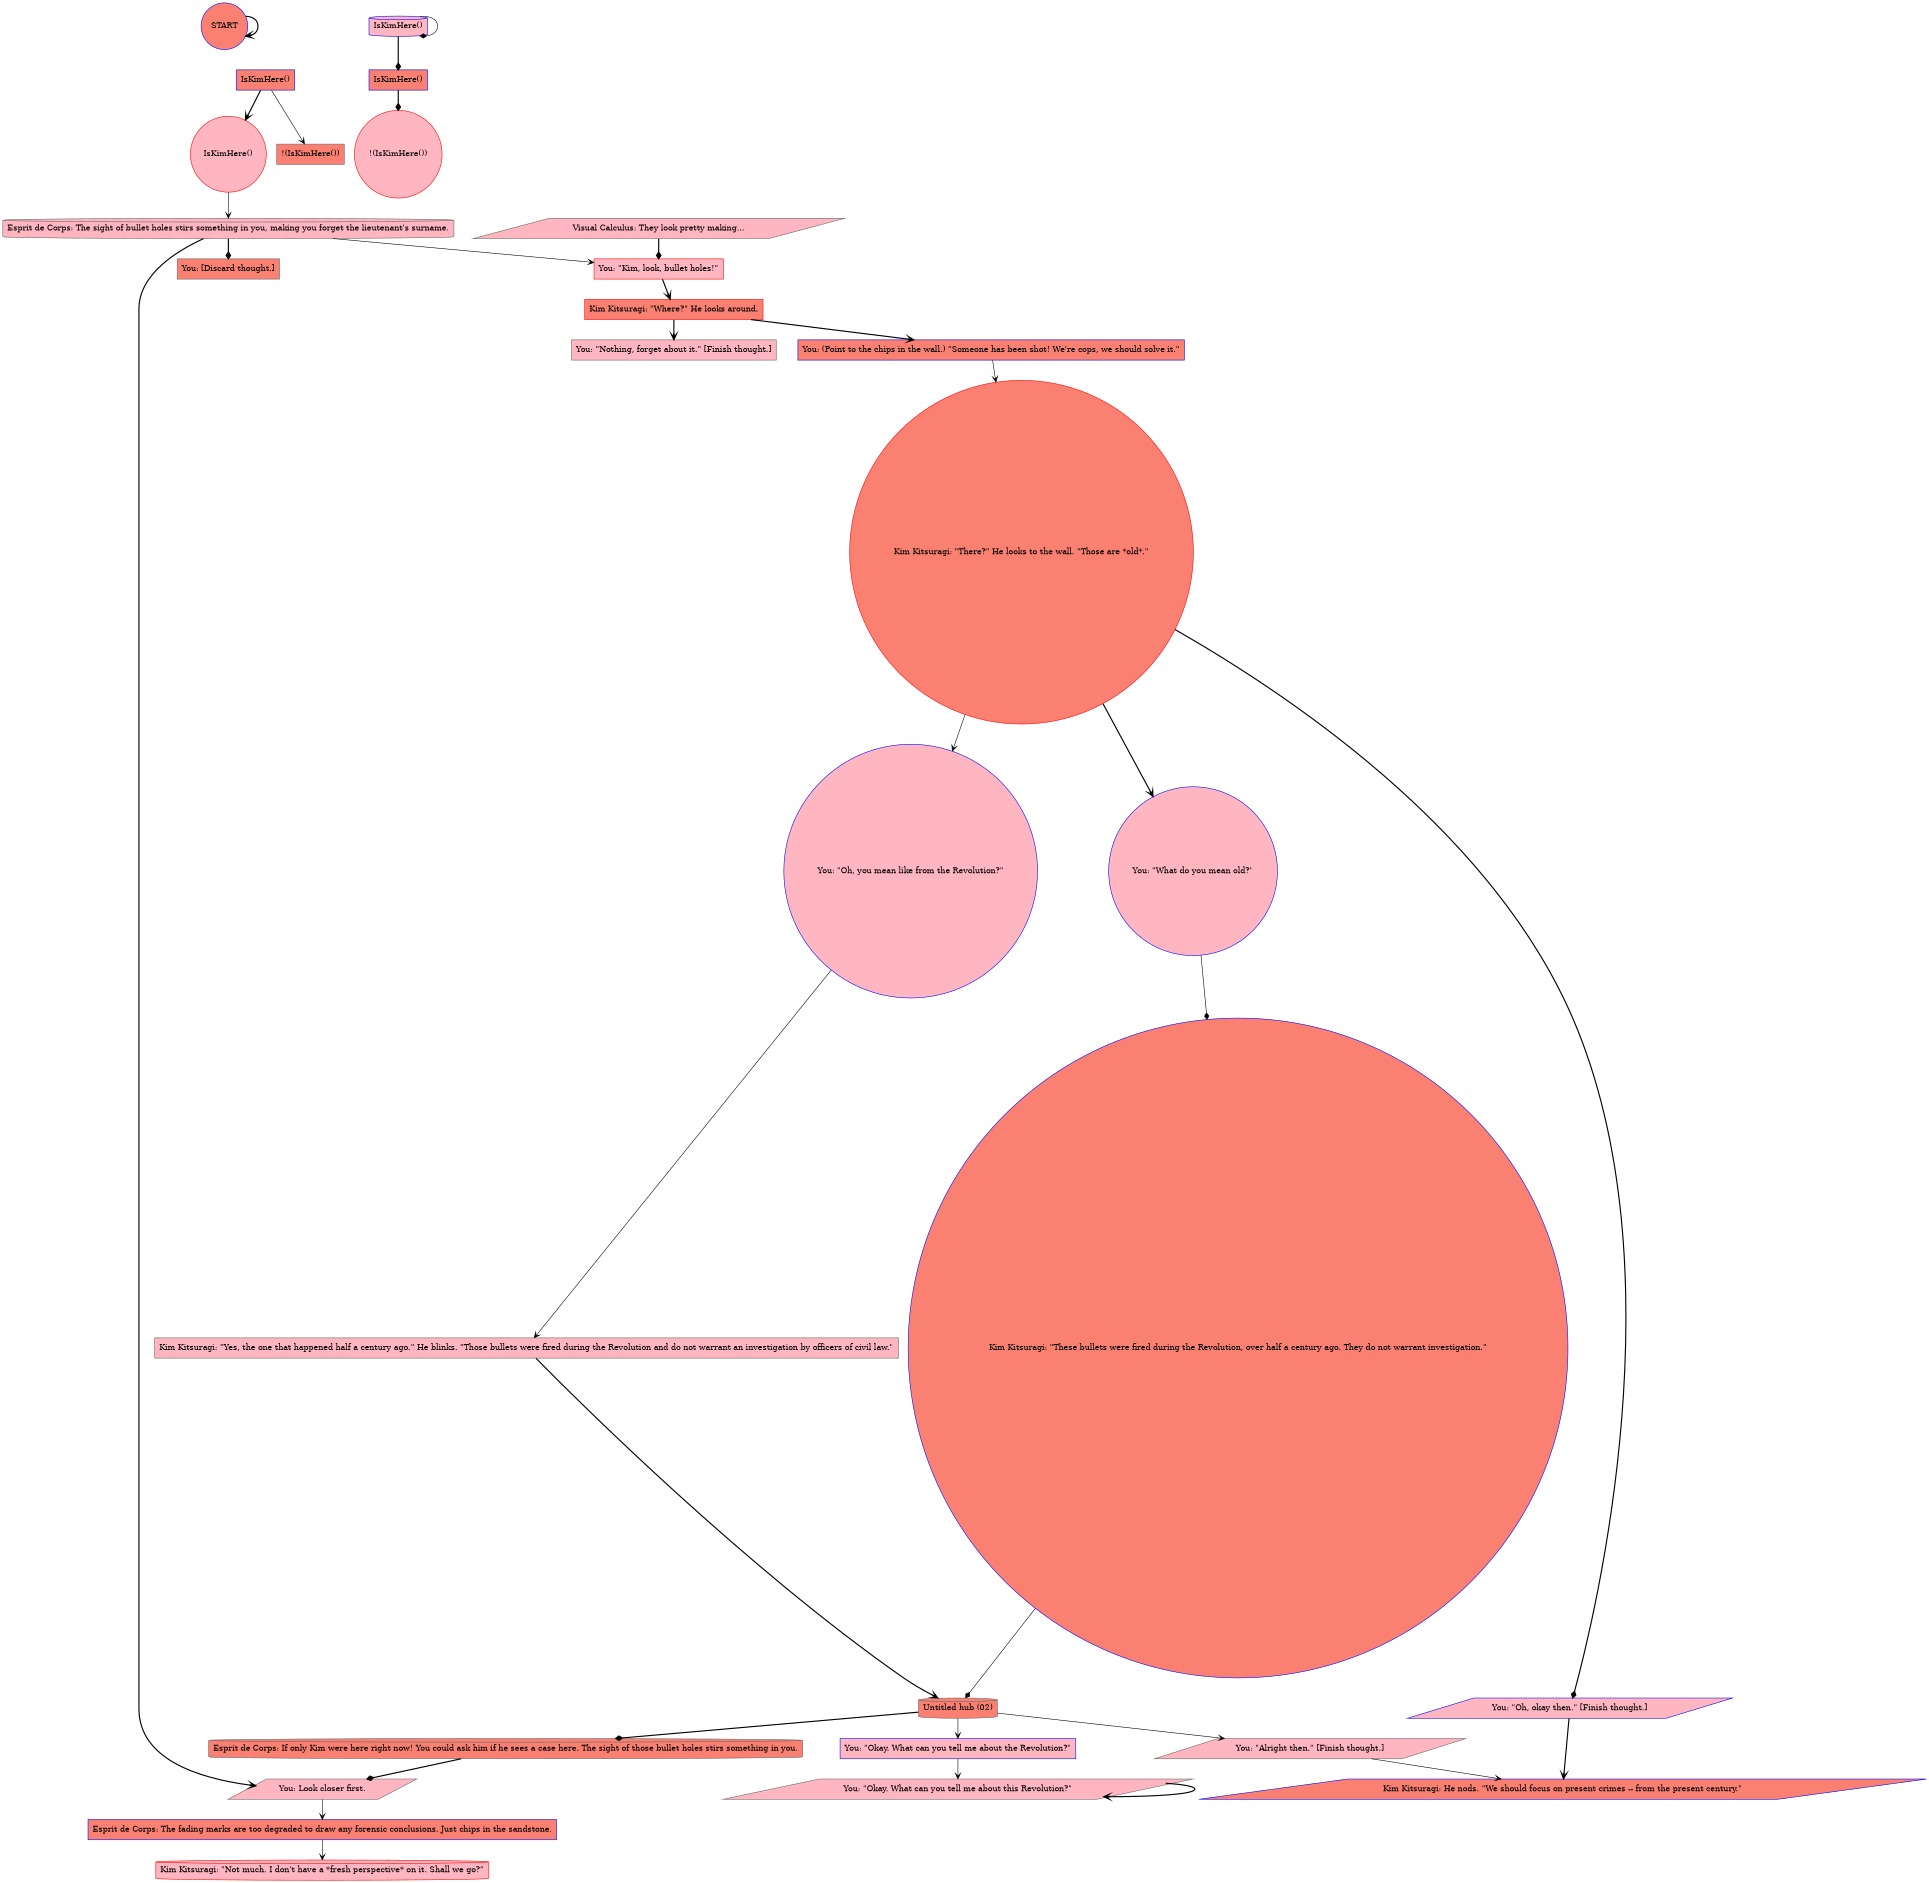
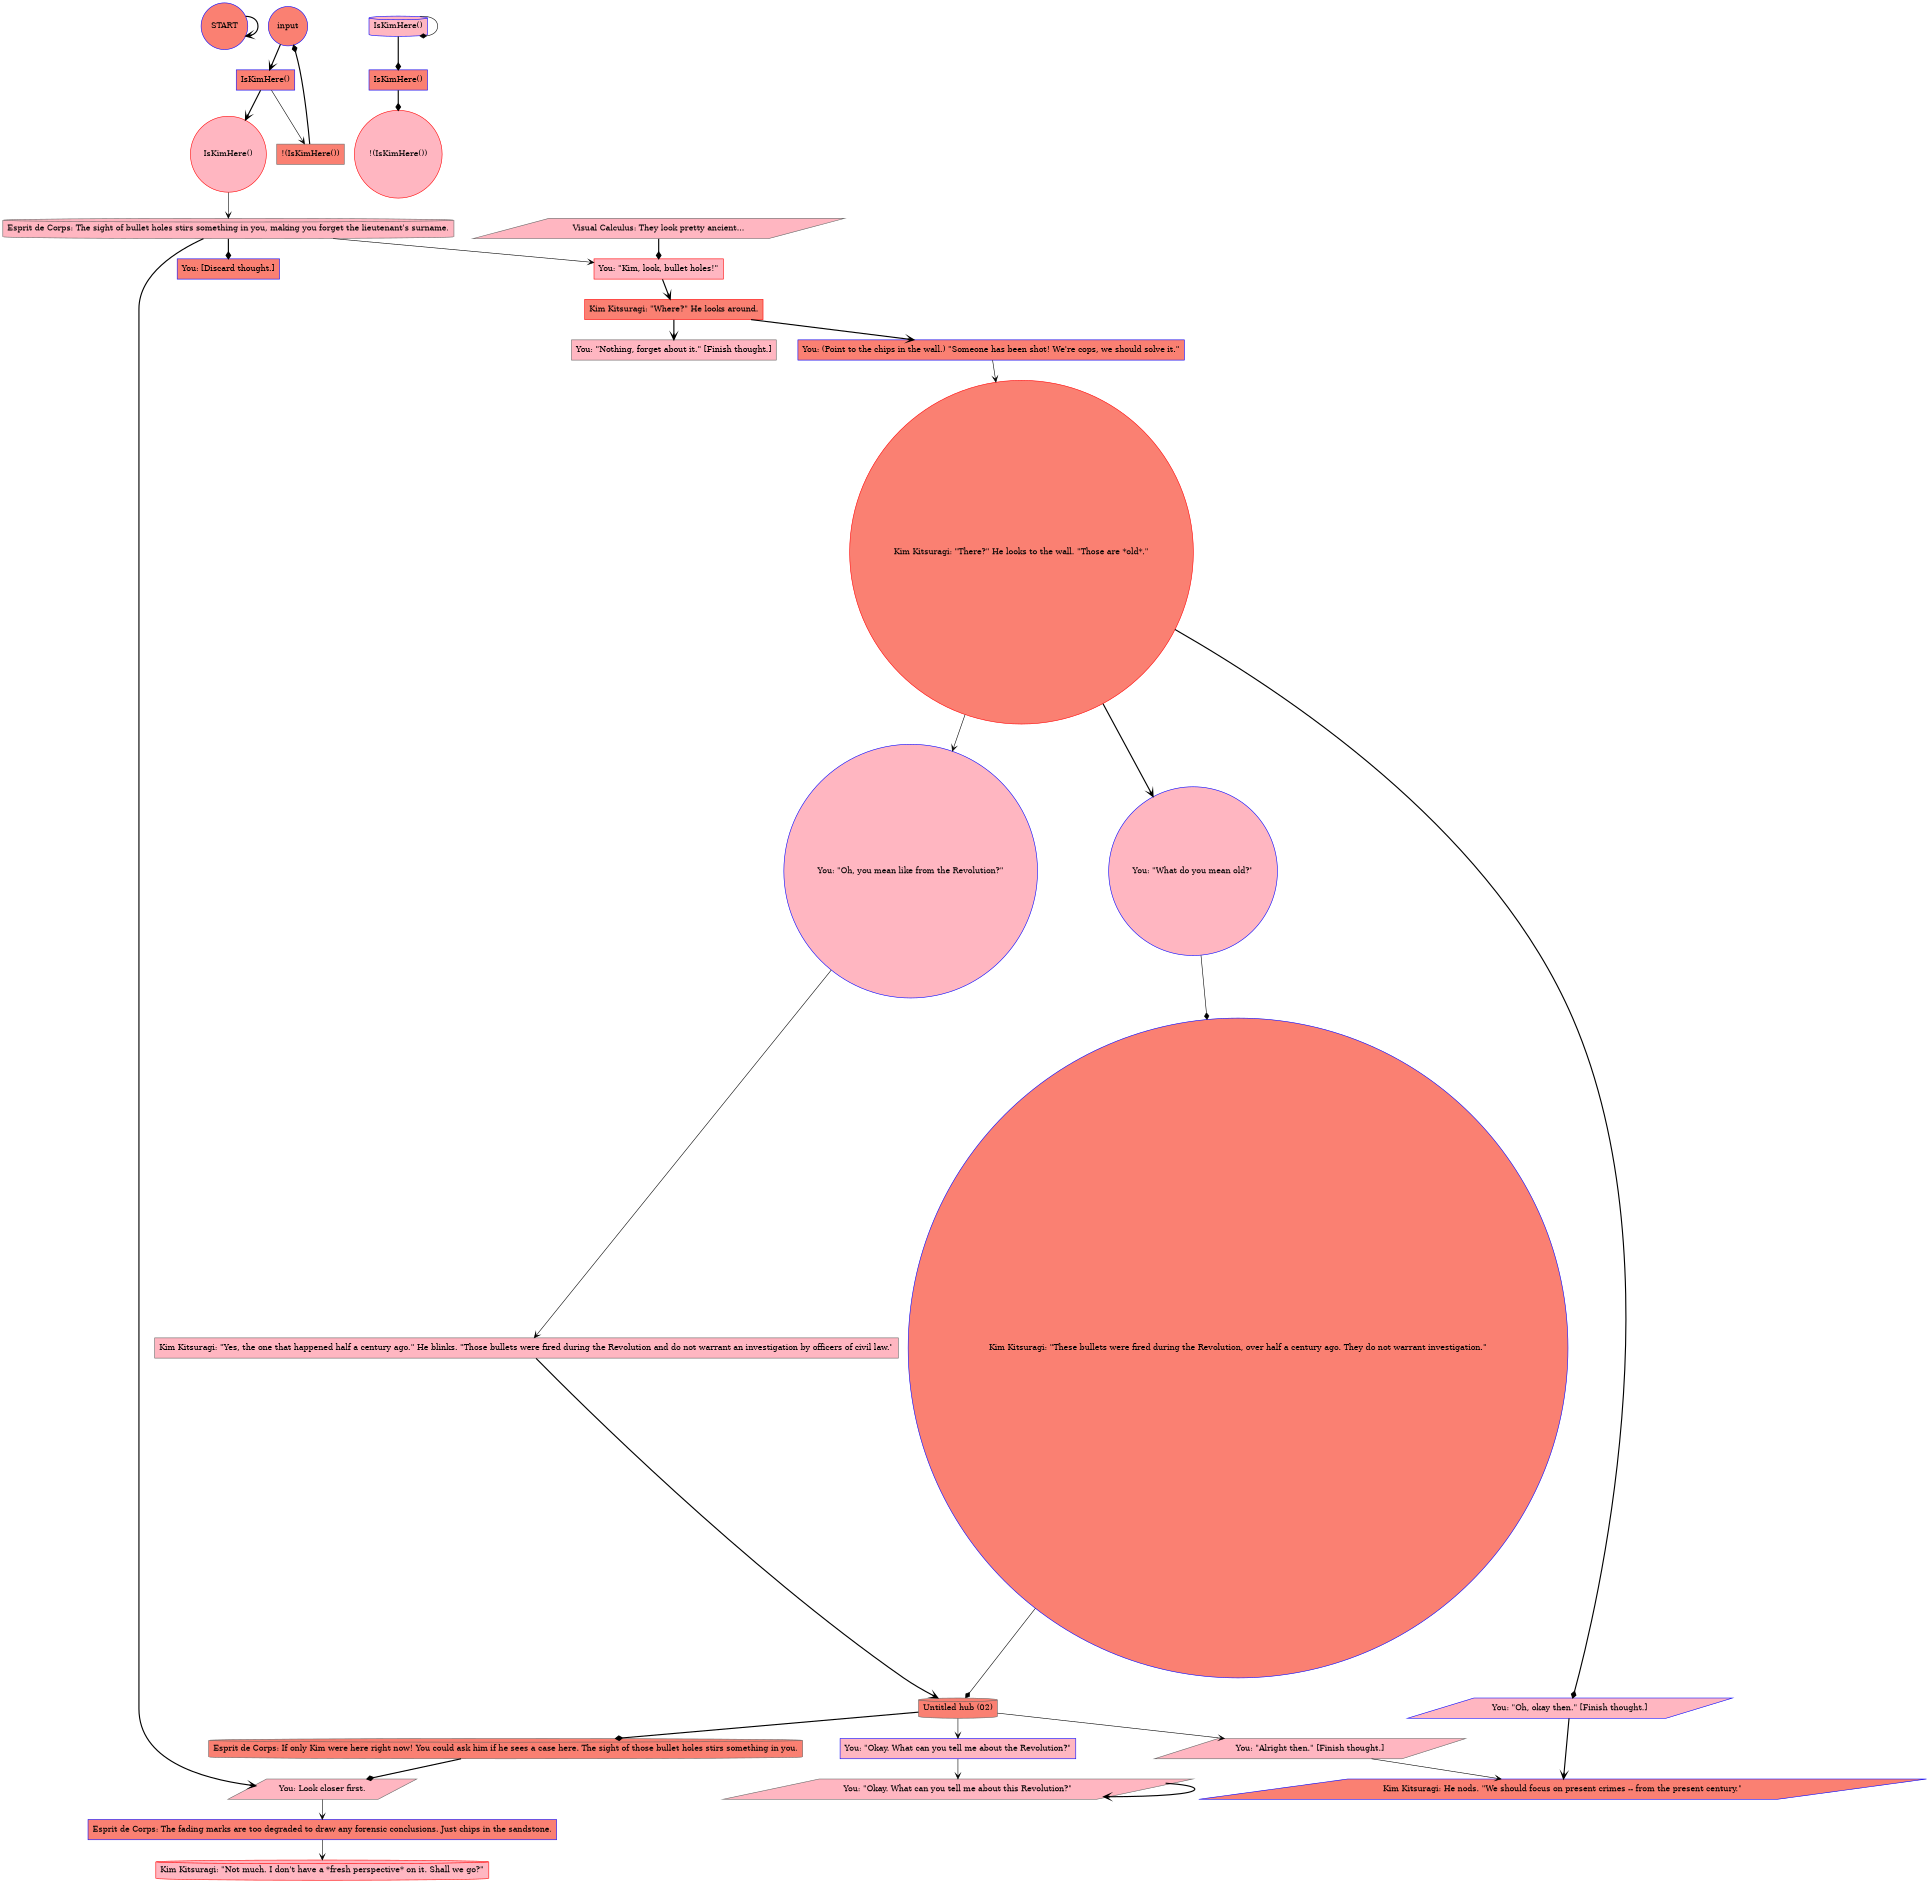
none -> (288, 26)
(659, 228) -> (659, 228)
(228, 269) -> (228, 269)
